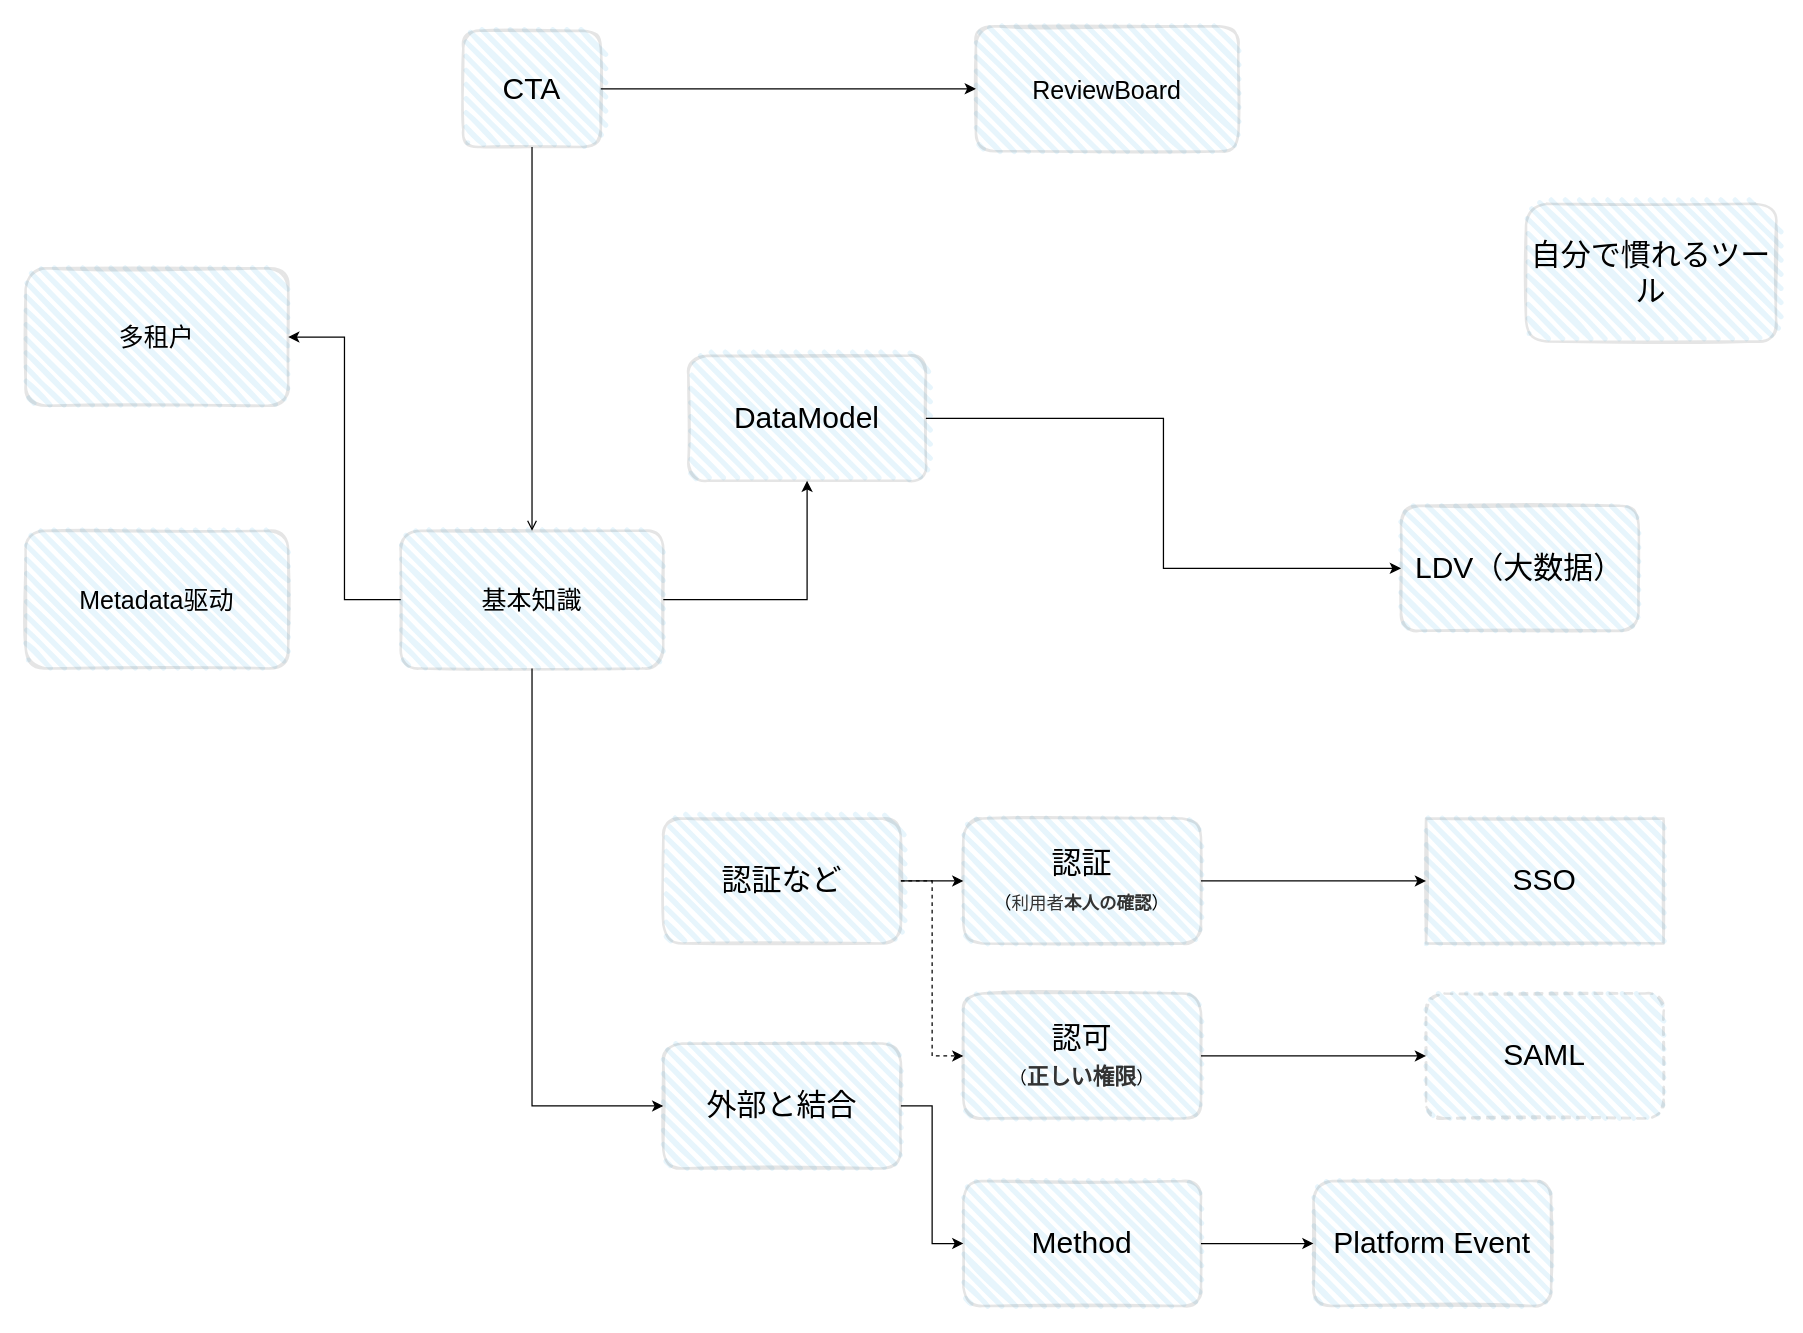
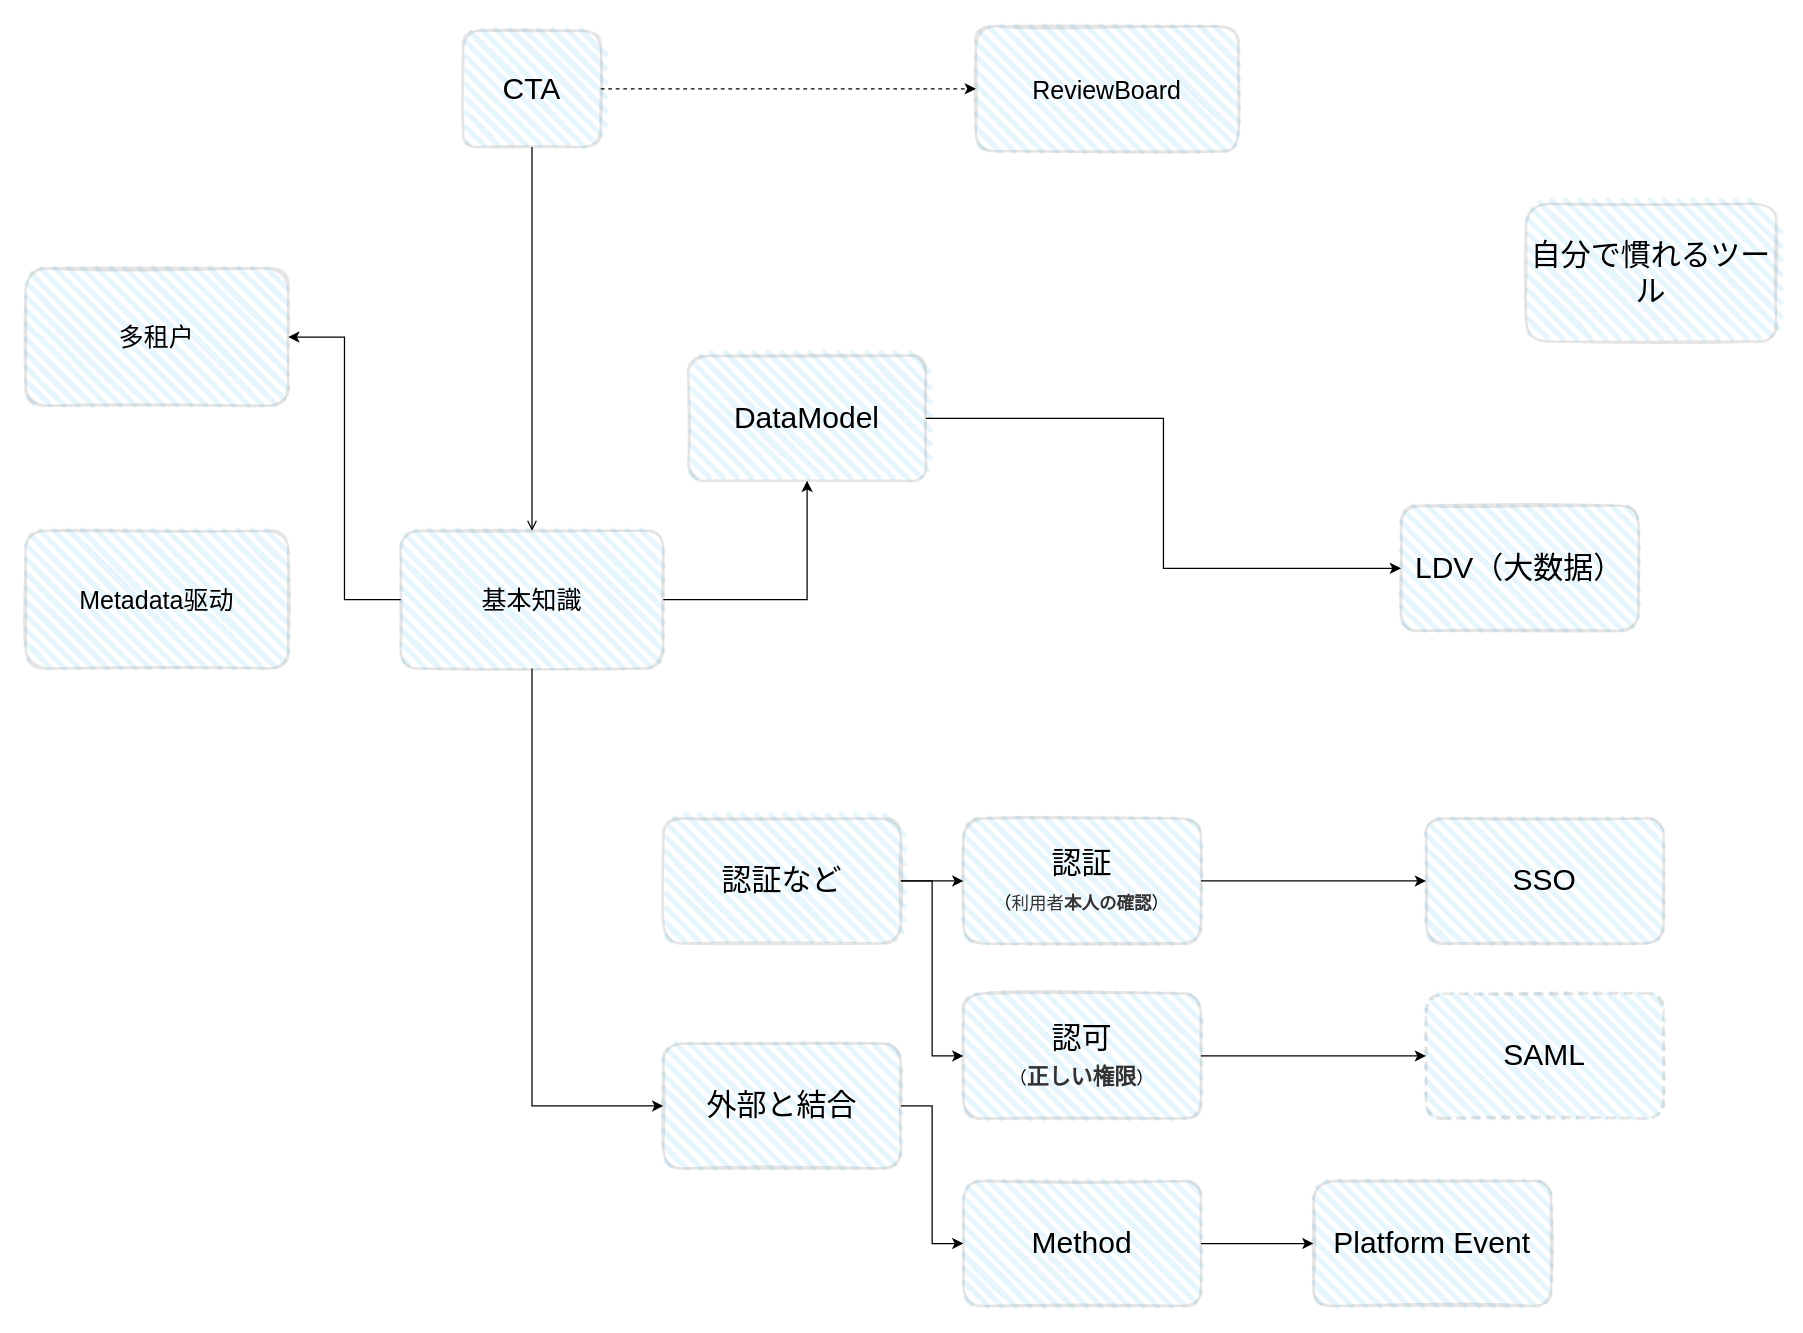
(785, 89) -> (785, 89)
(1544, 881) -> (1544, 881)
(932, 979) -> (932, 979)
